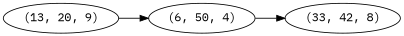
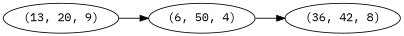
(343, 18) -> (343, 18)
